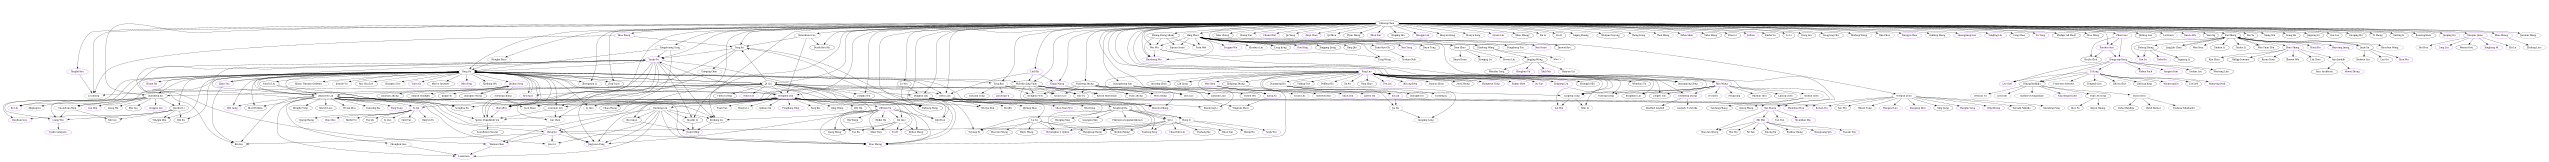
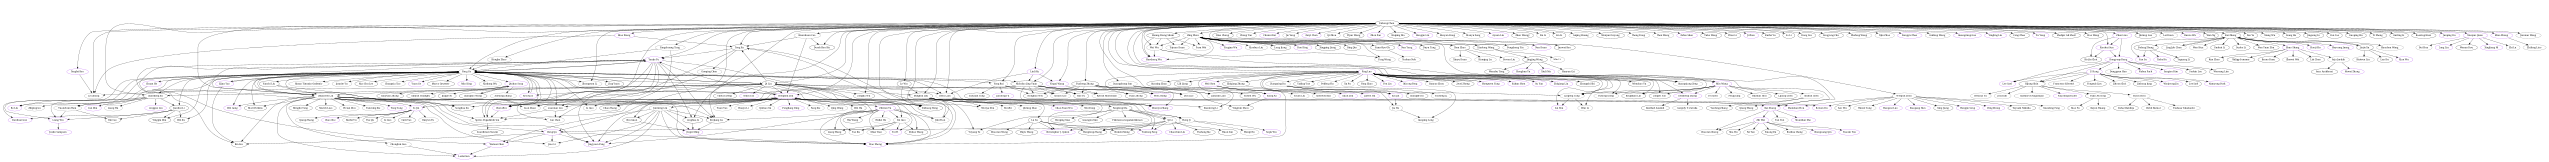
(970, 26) -> (544, 32)
(2250, 41) -> none
(663, 53) -> (560, 68)
none -> (2119, 72)
(2032, 84) -> (2032, 84)
(79, 102) -> (98, 103)
(134, 108) -> none
(693, 120) -> (693, 120)
(1006, 126) -> (1092, 126)
